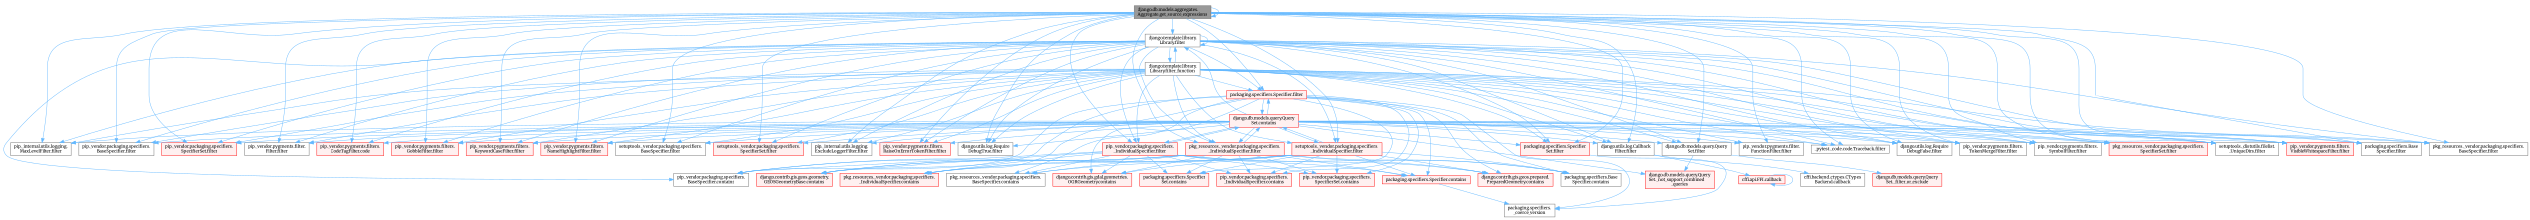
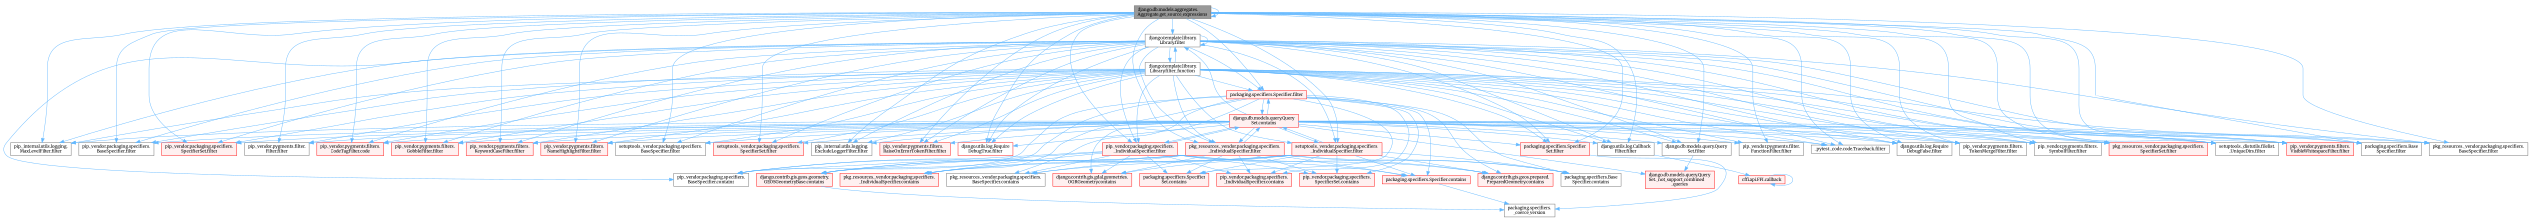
(717, 54) -> none
none -> (746, 90)
(985, 149) -> (985, 149)
(1507, 149) -> (1160, 204)
(1833, 180) -> none
(1907, 180) -> none
